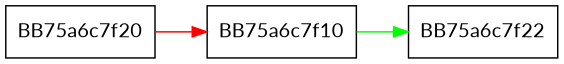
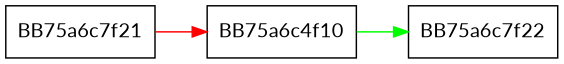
(80, 32) -> (80, 32)
(282, 32) -> (282, 32)
